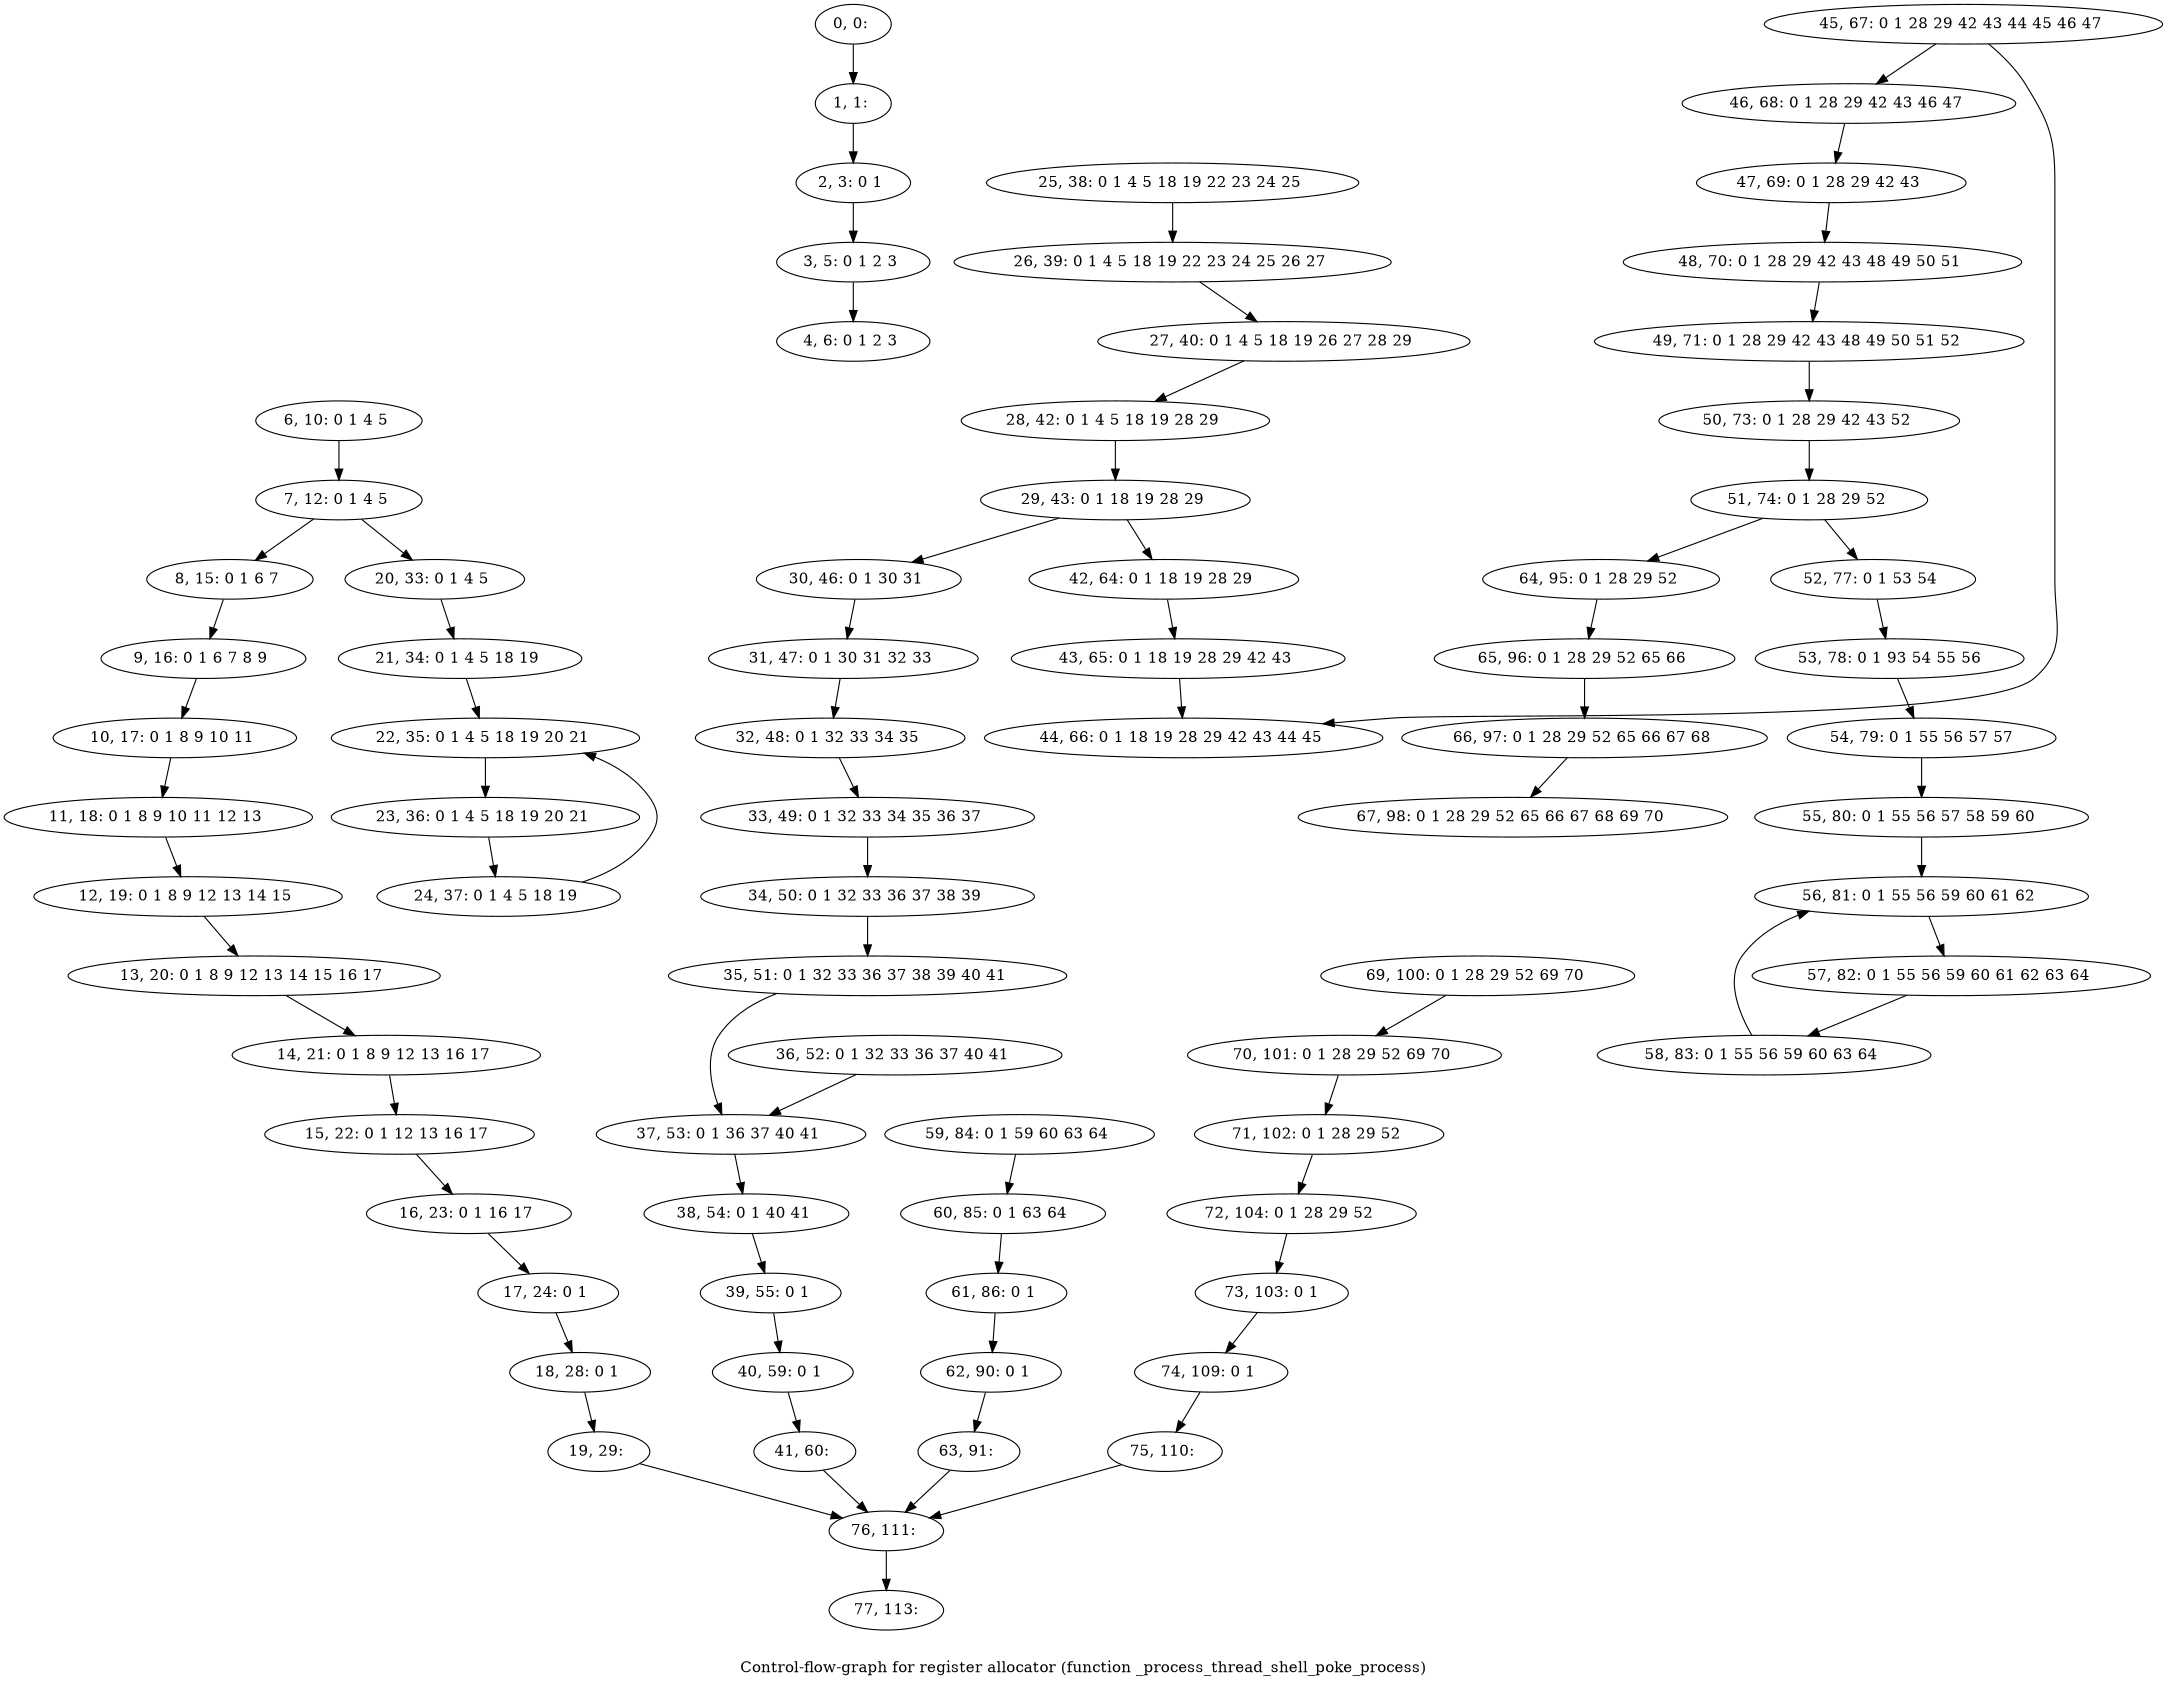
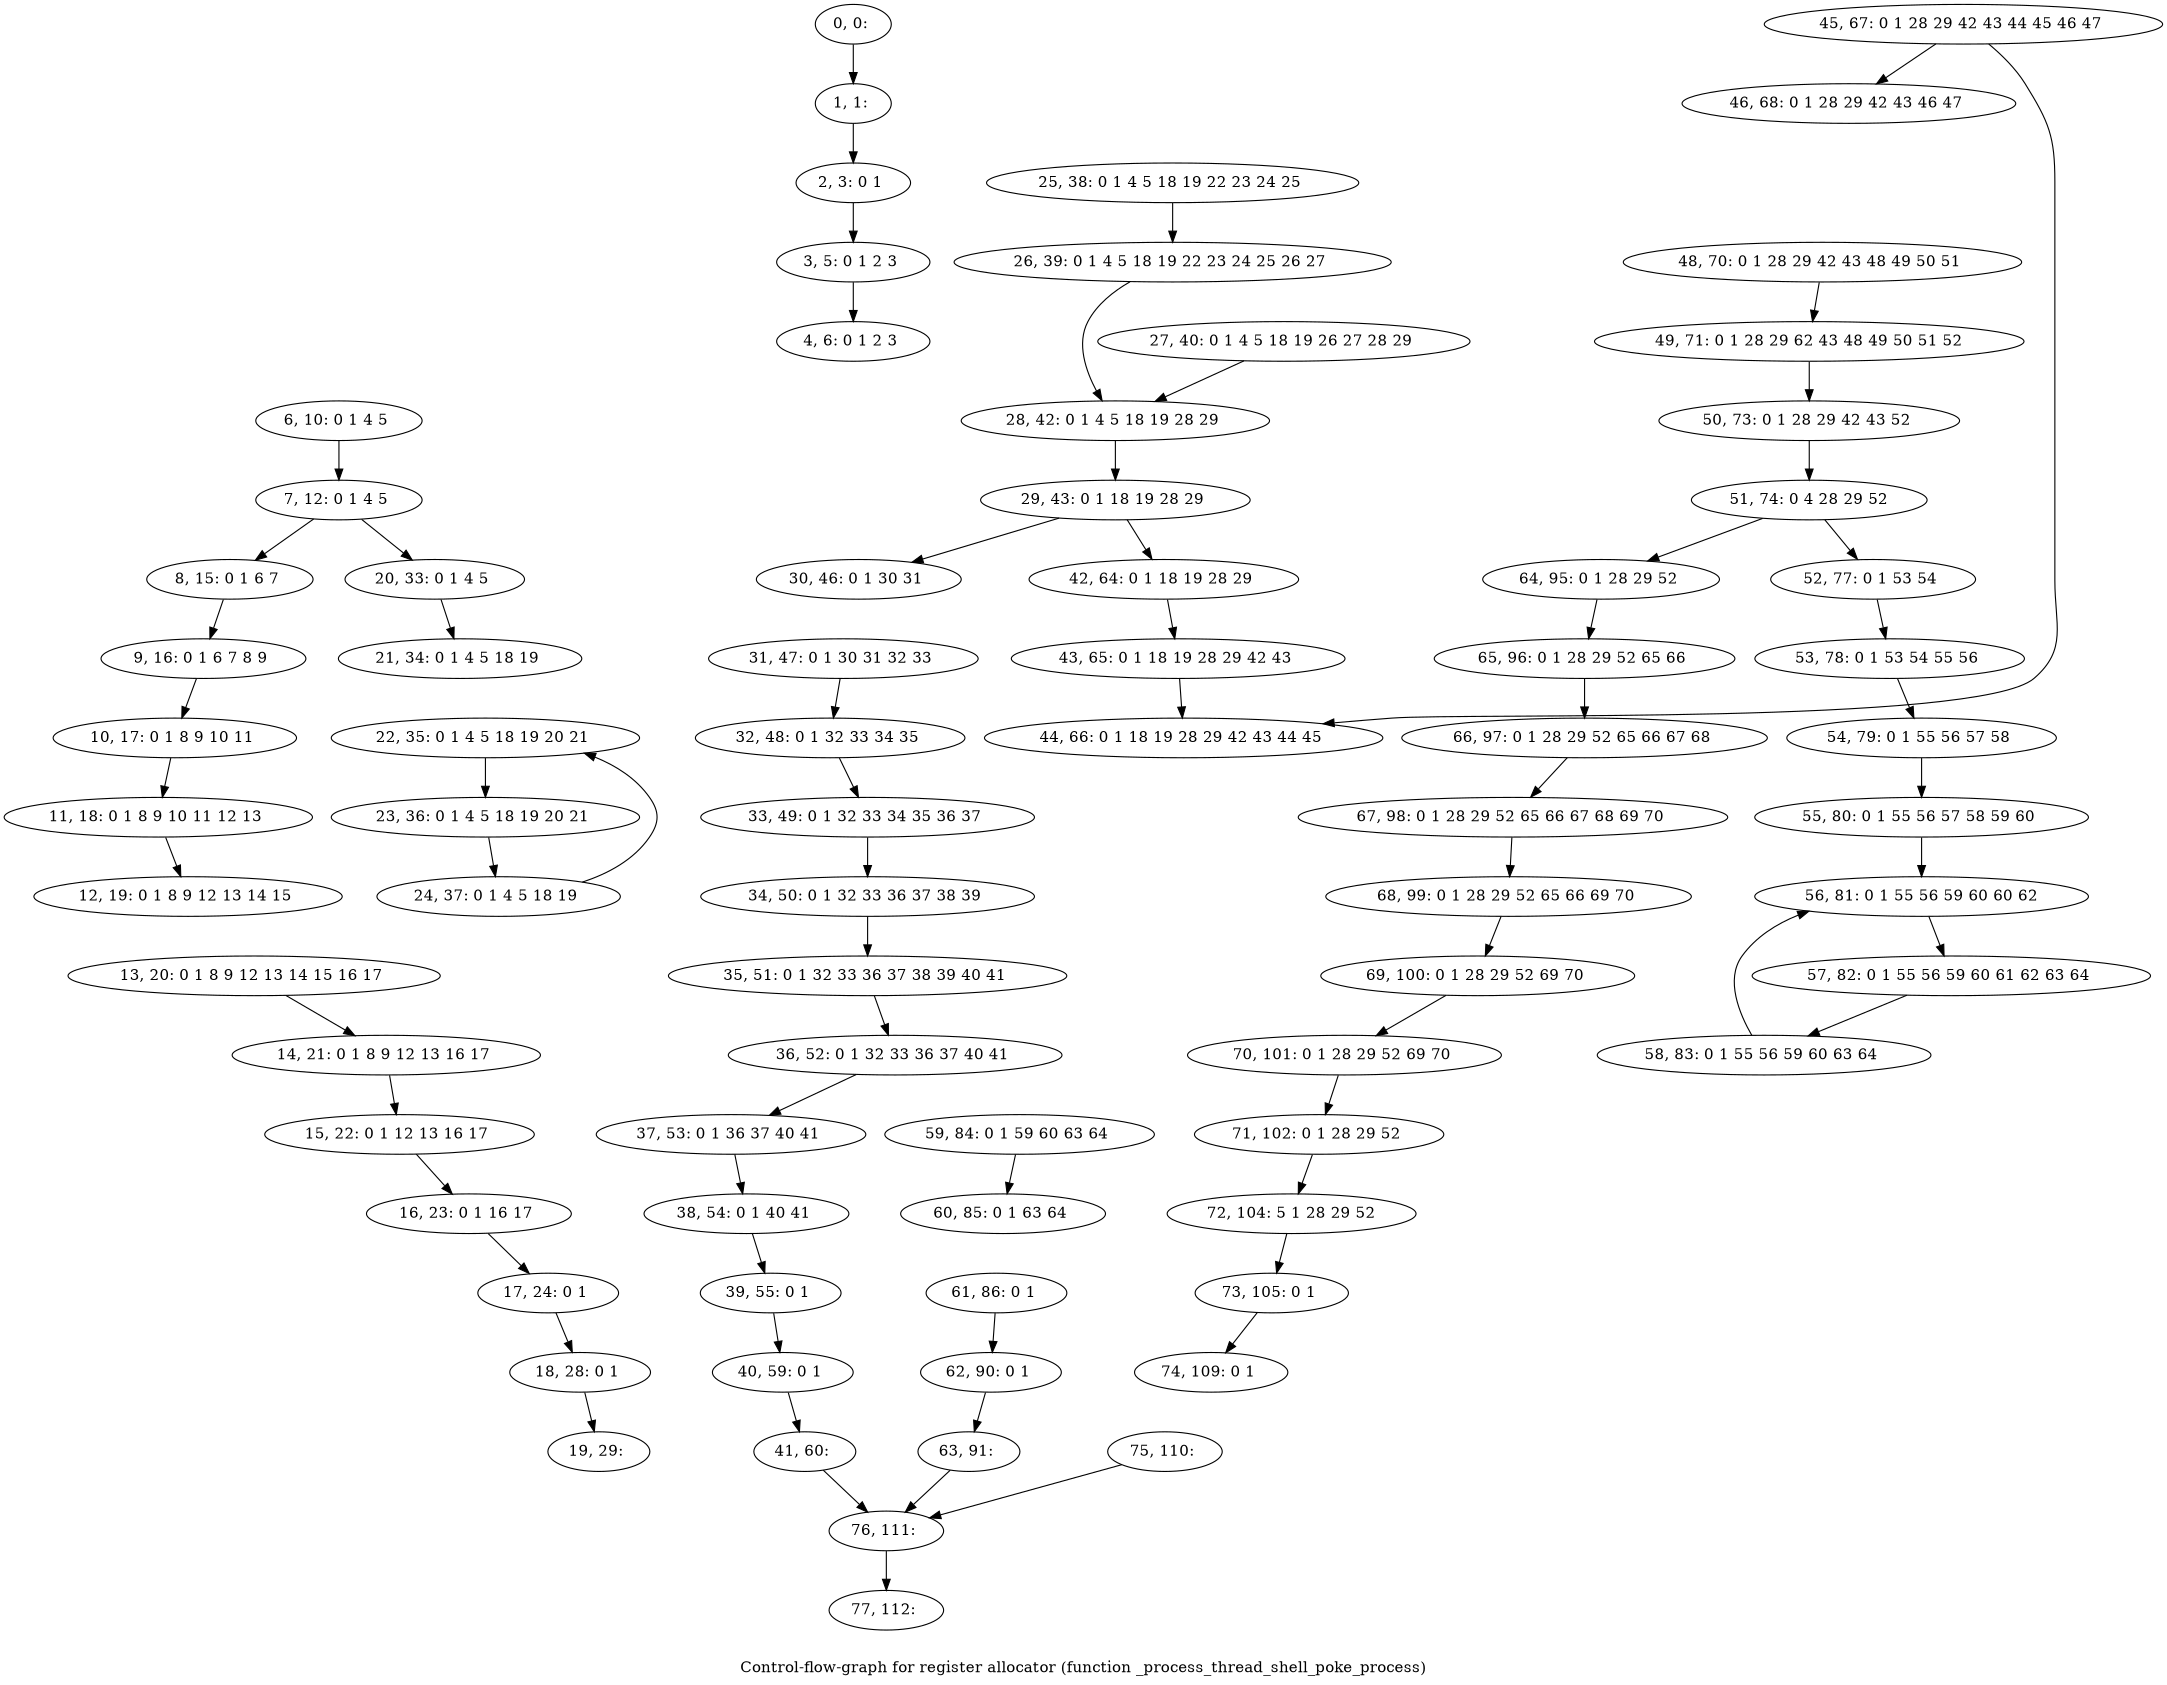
(1831, 183) -> none
(1224, 299) -> (1085, 328)
(1809, 341) -> (1809, 341)
(1809, 500) -> (1809, 500)
(852, 614) -> none
(1890, 659) -> (1890, 659)
(471, 693) -> none
(1922, 738) -> (1922, 738)
none -> (1509, 897)
(1922, 897) -> (1922, 897)
(217, 932) -> none
(719, 1035) -> (880, 1010)
(1292, 1214) -> (1292, 1214)
(1000, 1248) -> none
(1272, 1293) -> (1272, 1293)
(1191, 1407) -> none
(735, 1489) -> none
(886, 1610) -> (886, 1610)
